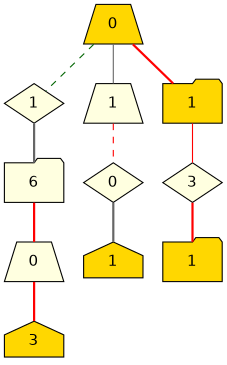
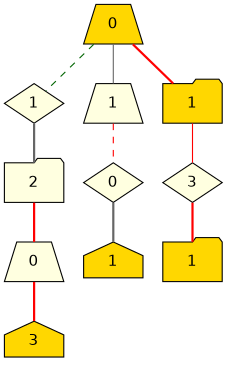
(34, 183) -> (34, 183)
